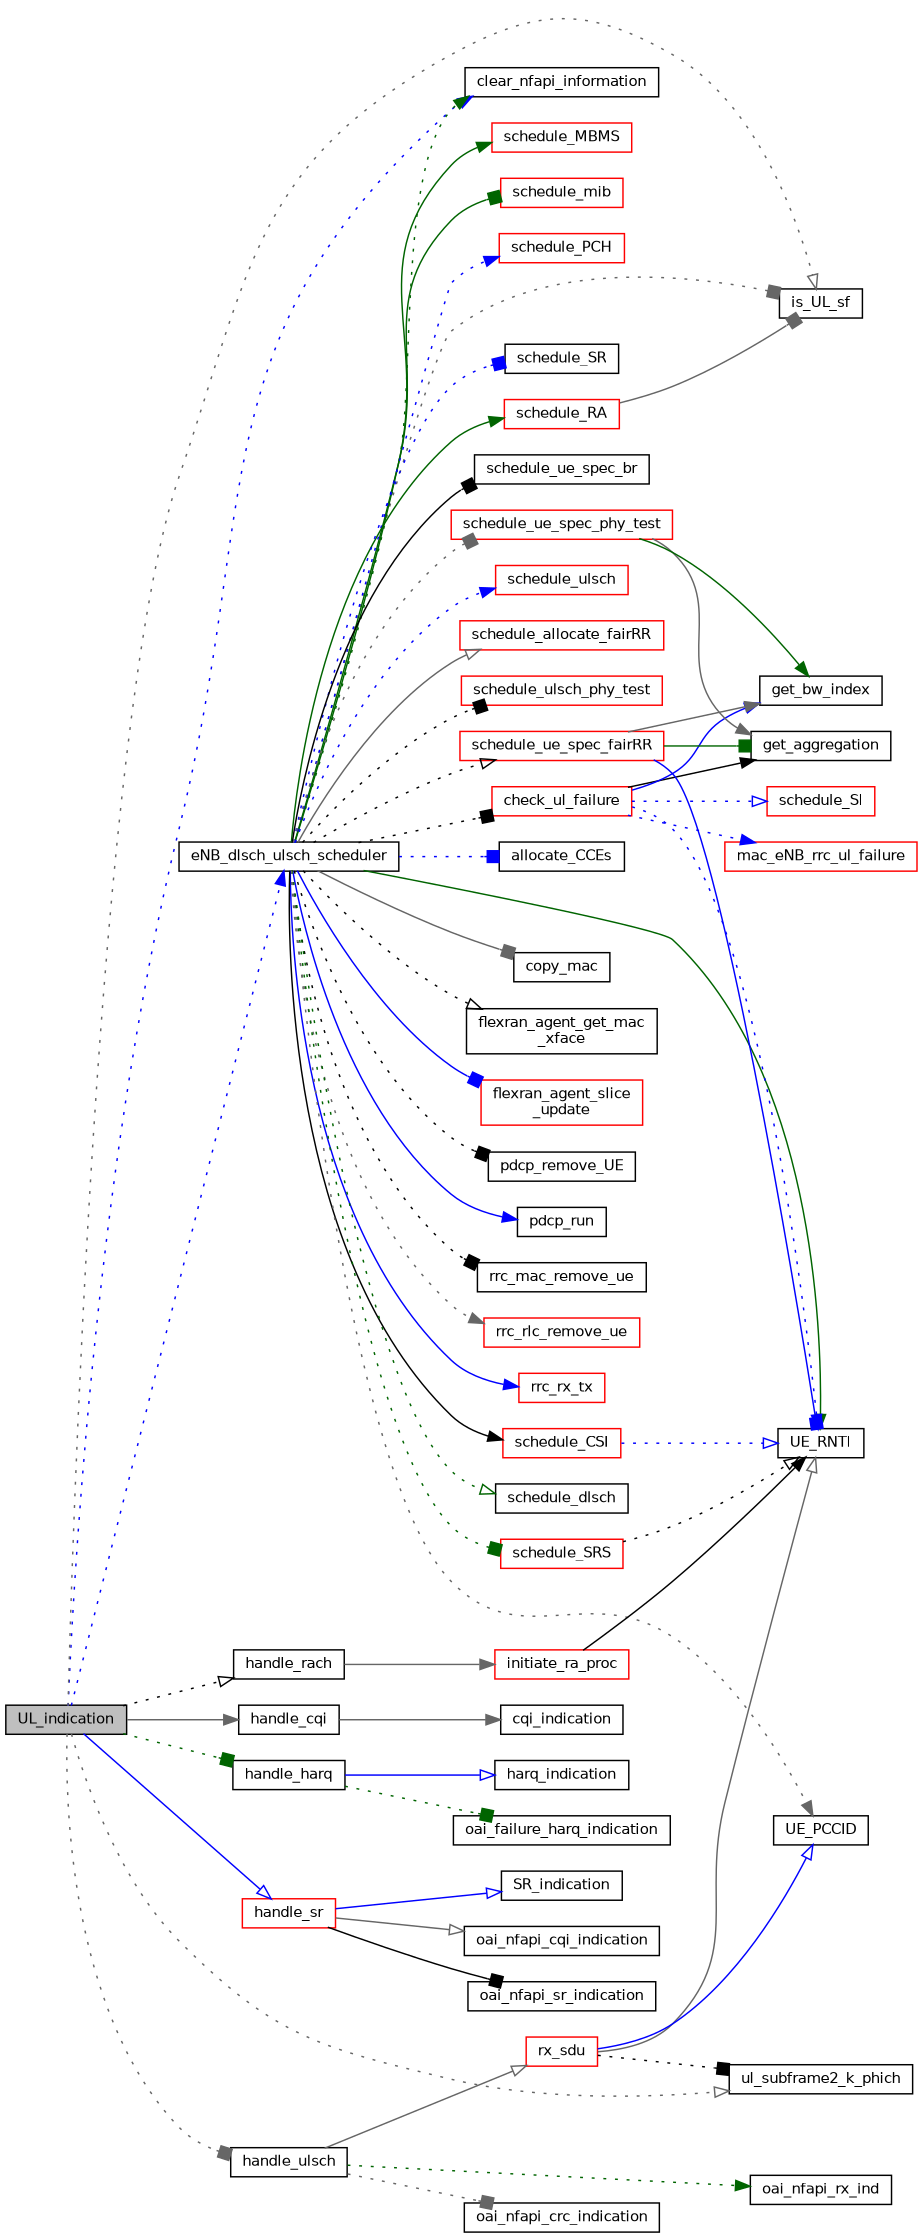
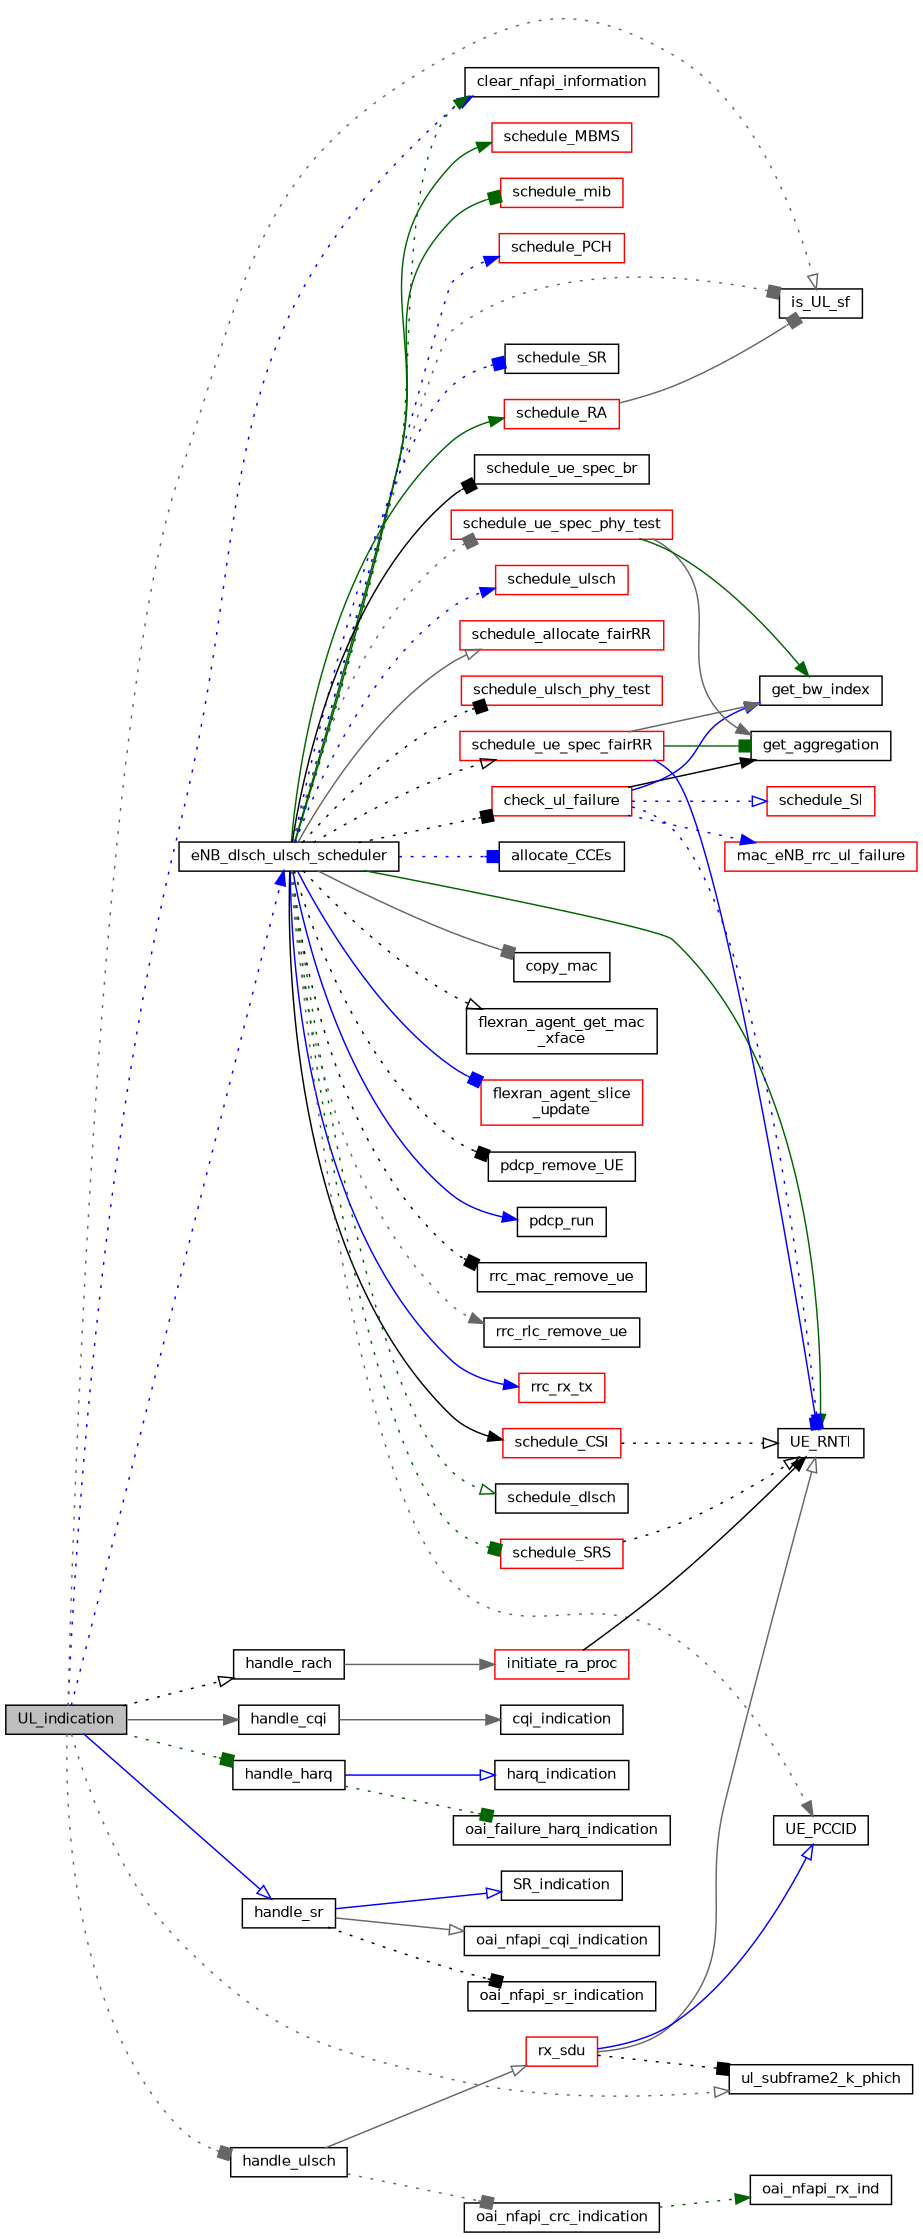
(562, 1333) -> (562, 1333)
(692, 1443) -> (692, 1443)
(289, 1913) -> (289, 1913)
(407, 1955) -> (407, 1955)
(541, 2175) -> (697, 2203)
